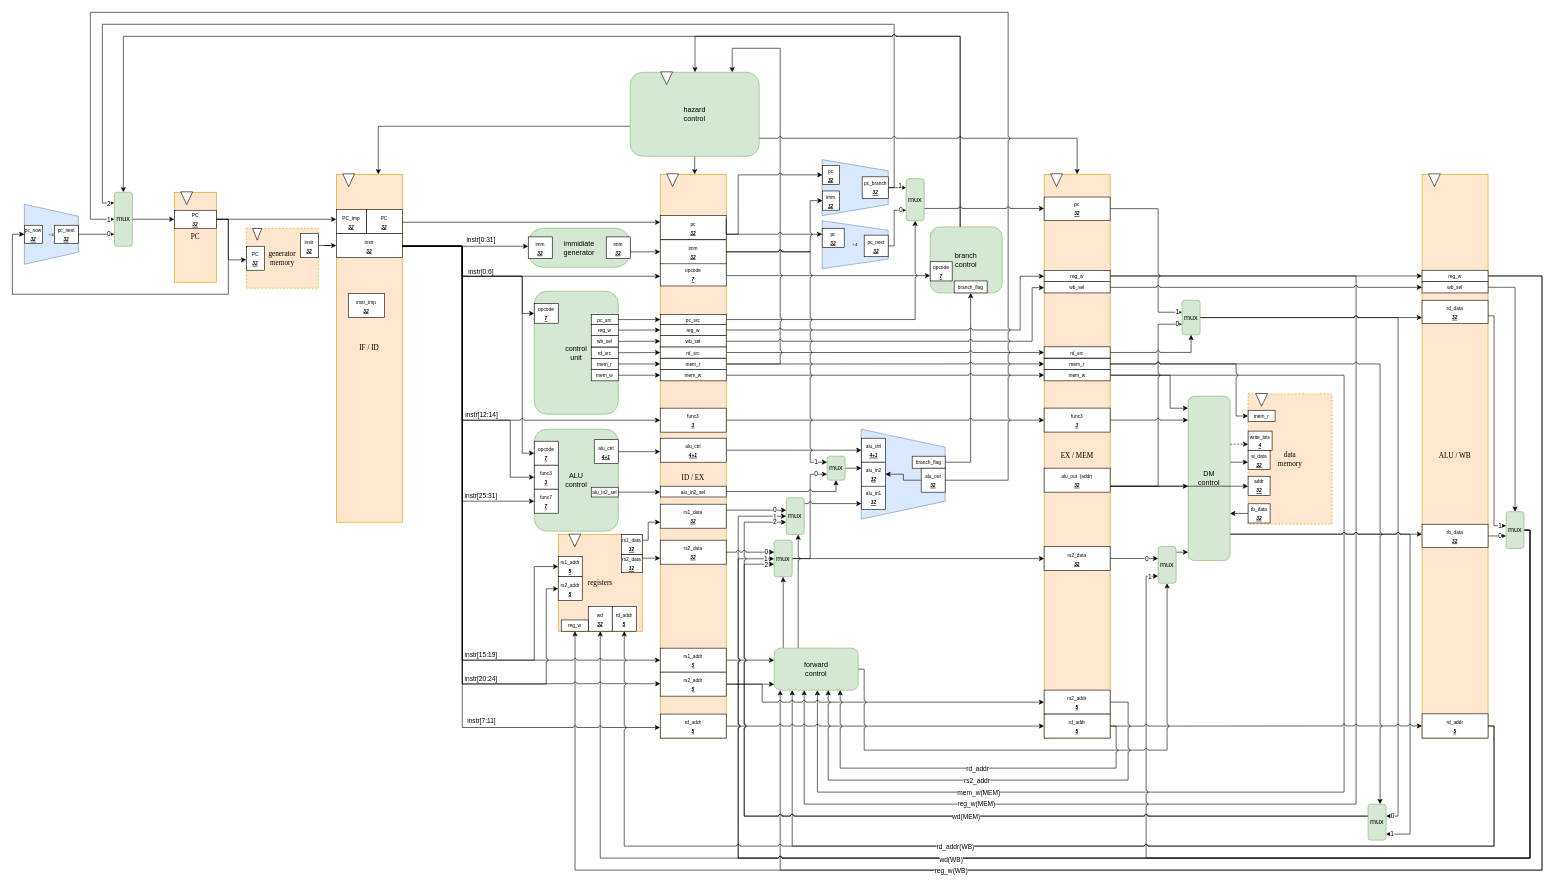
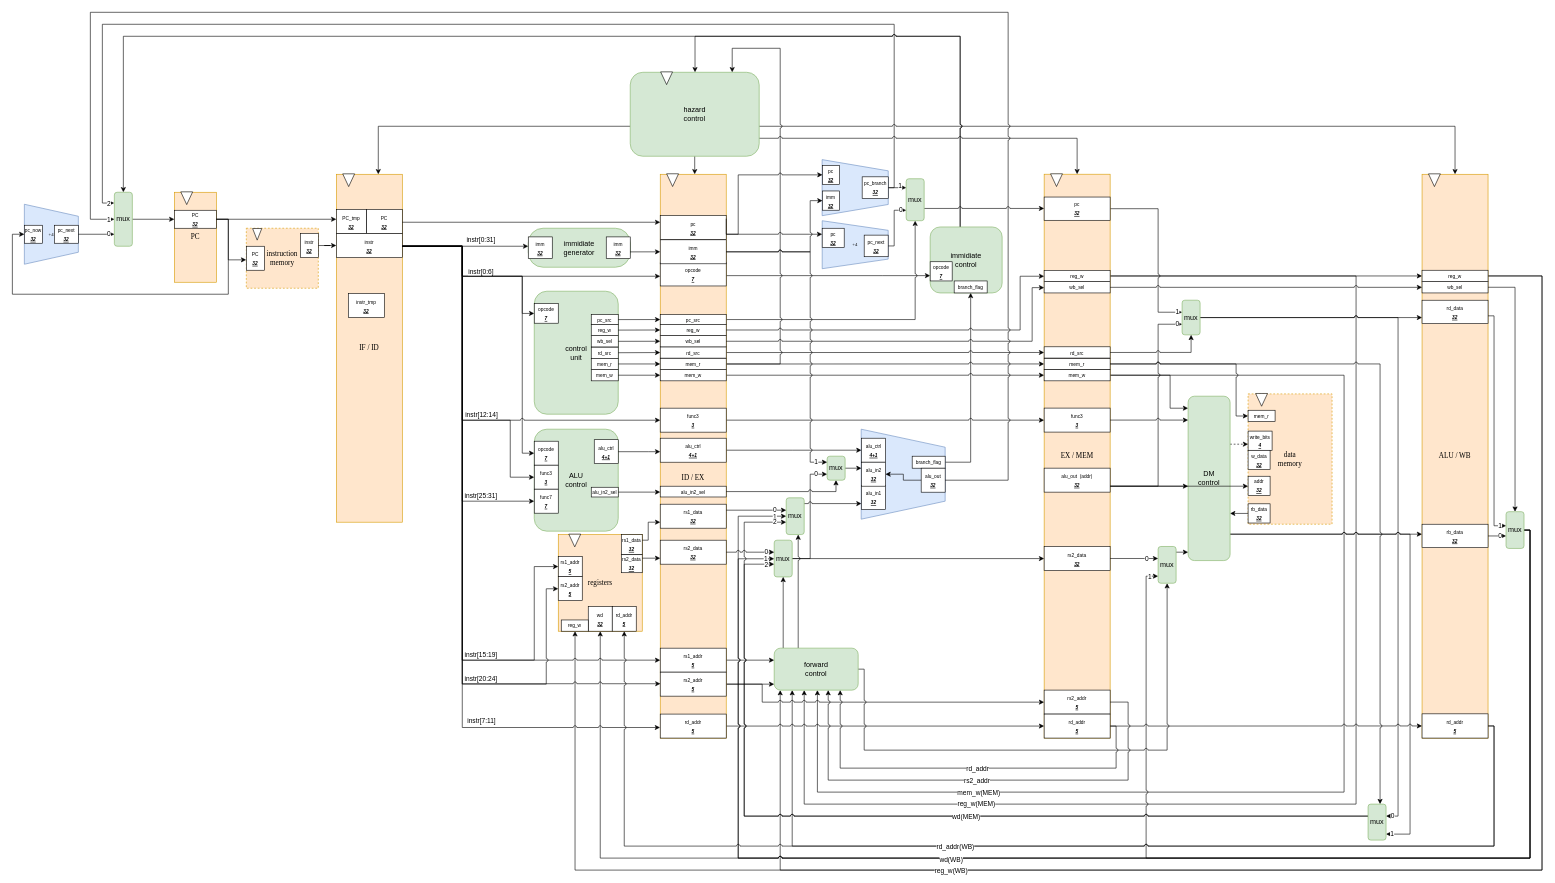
none -> (896, 126)
(282, 258) -> (282, 258)
(966, 260) -> (966, 260)
(1242, 462) -> none
